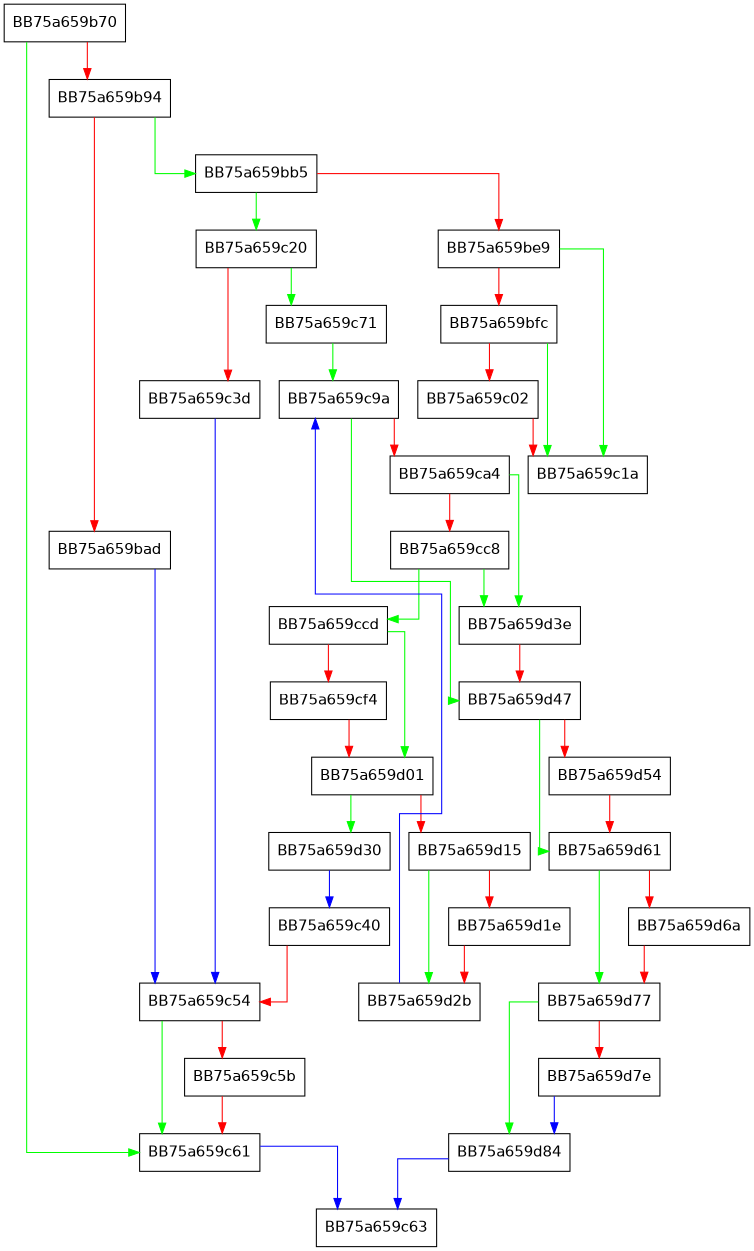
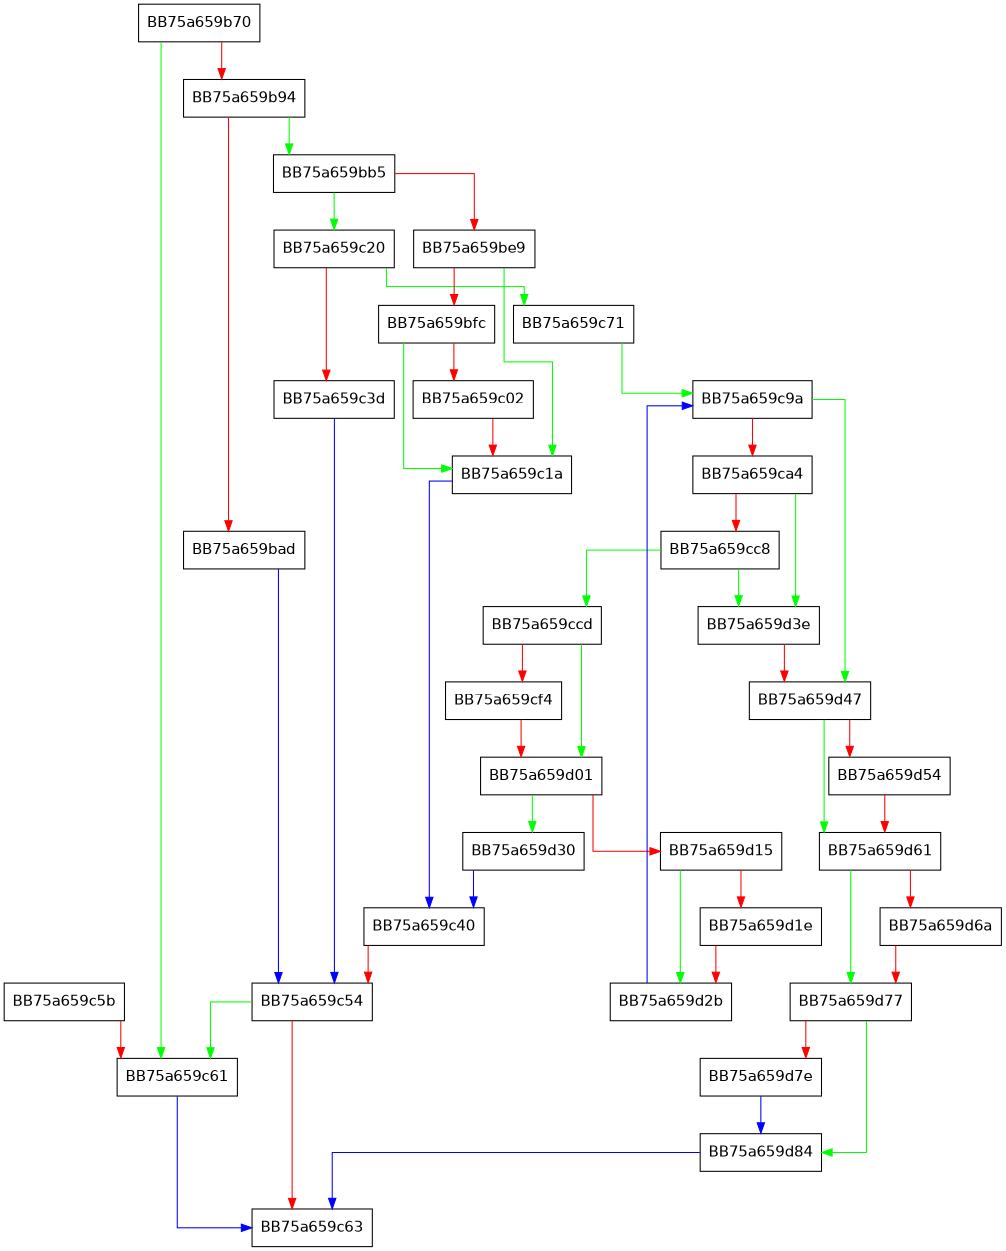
none -> (429, 678)
(222, 1034) -> (292, 1110)
